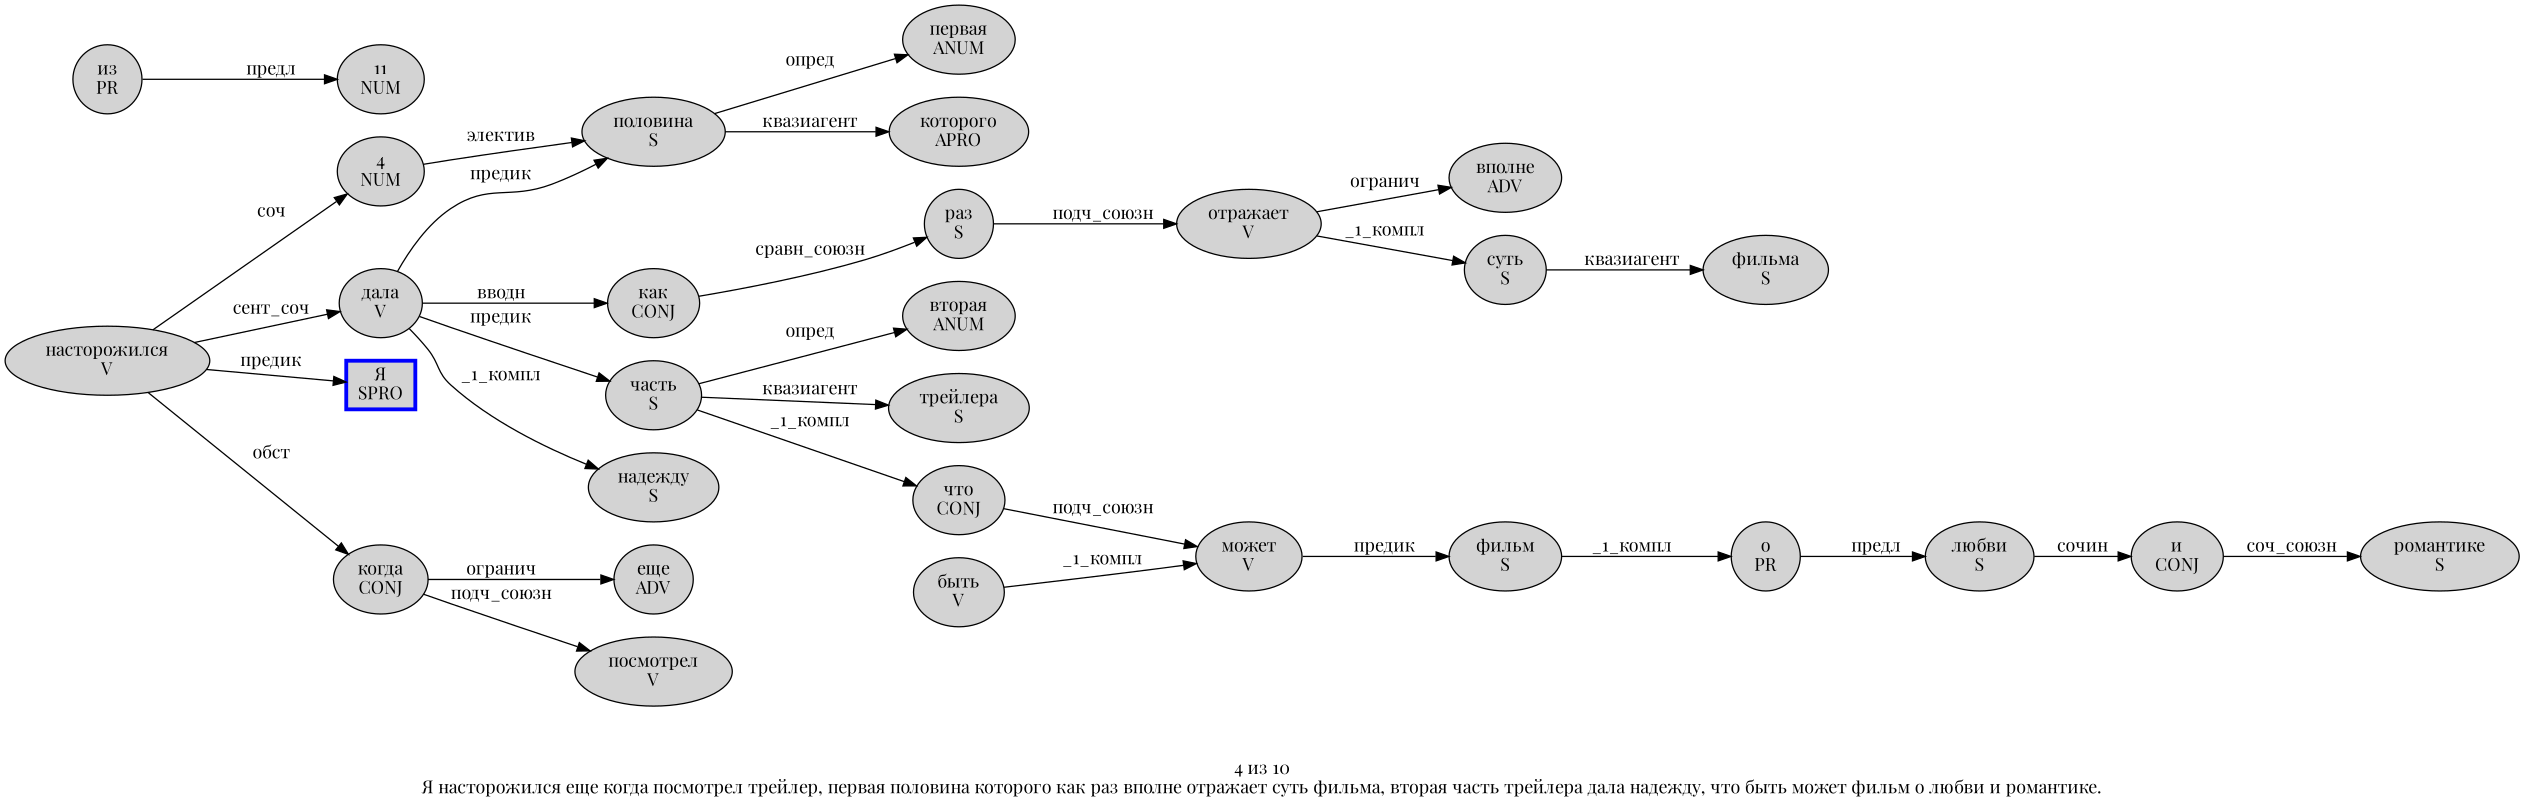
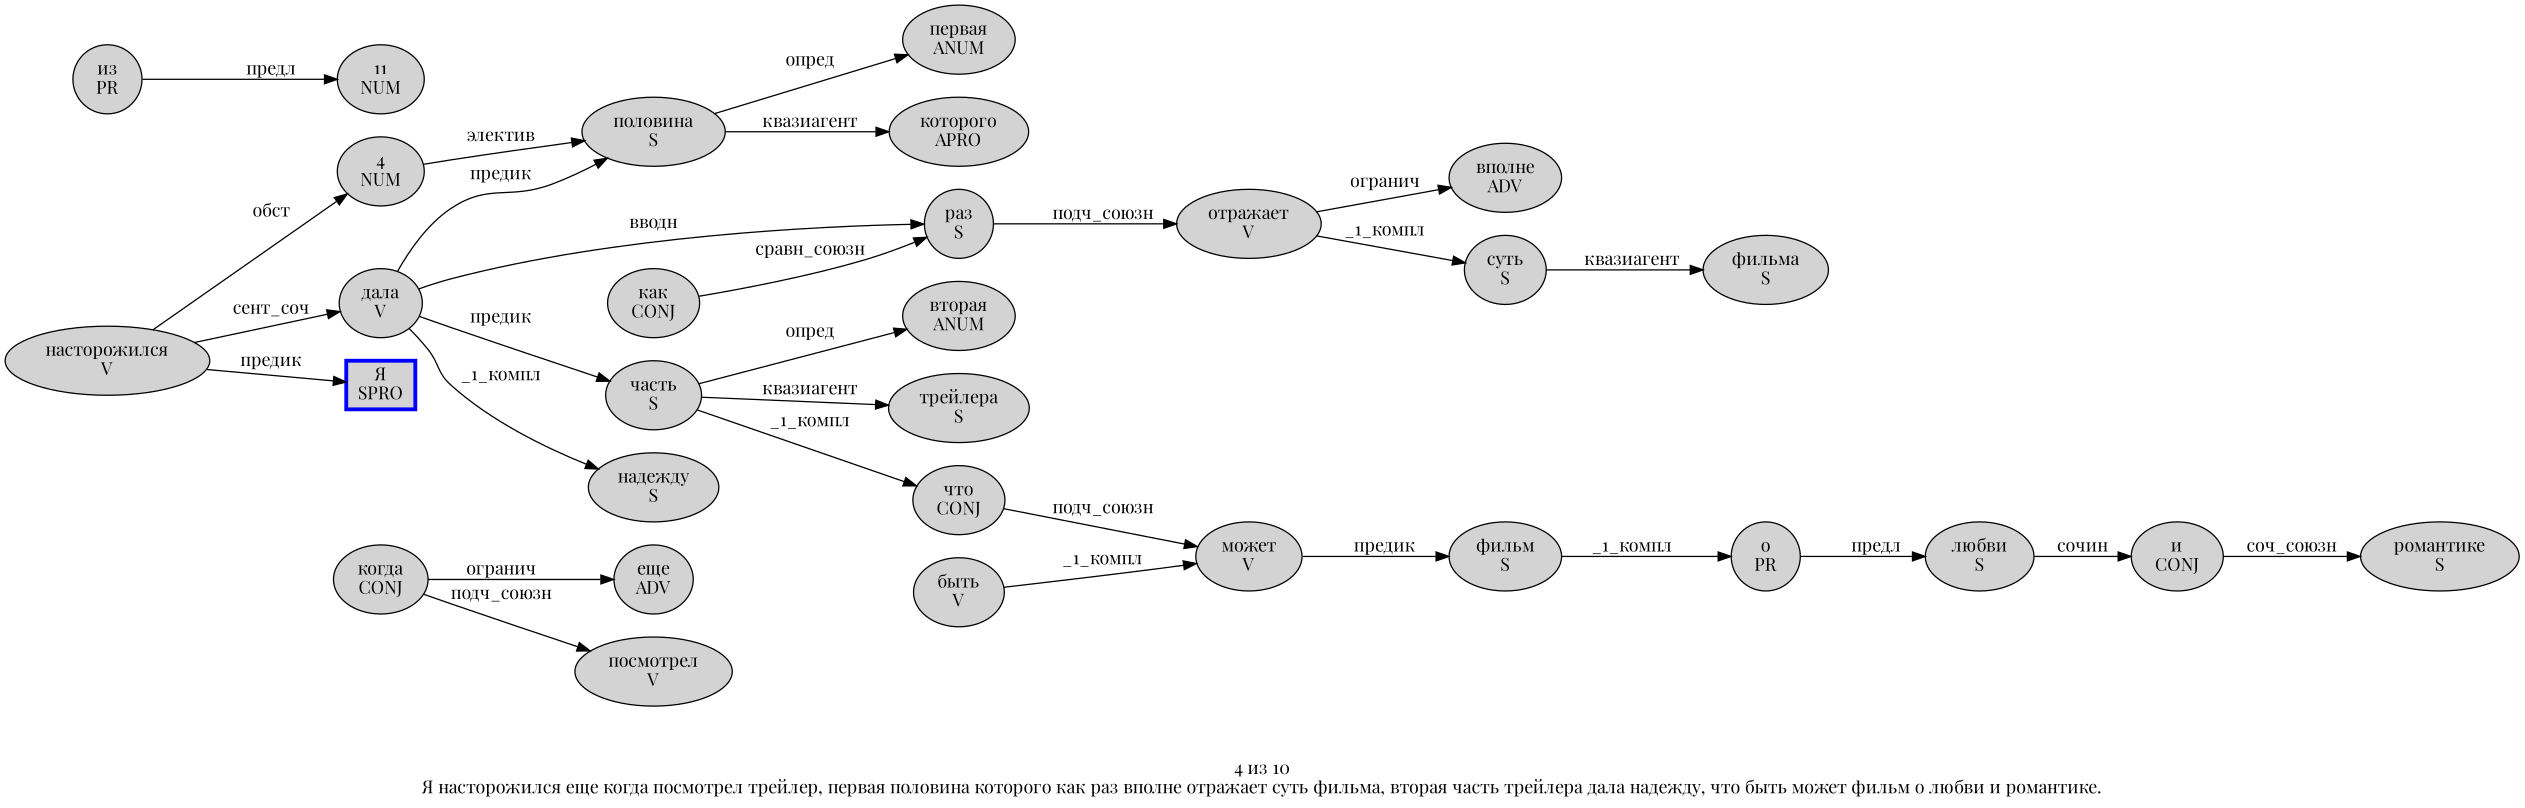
(272, 212) -> (272, 212)
(508, 303) -> (663, 241)
(243, 469) -> none
